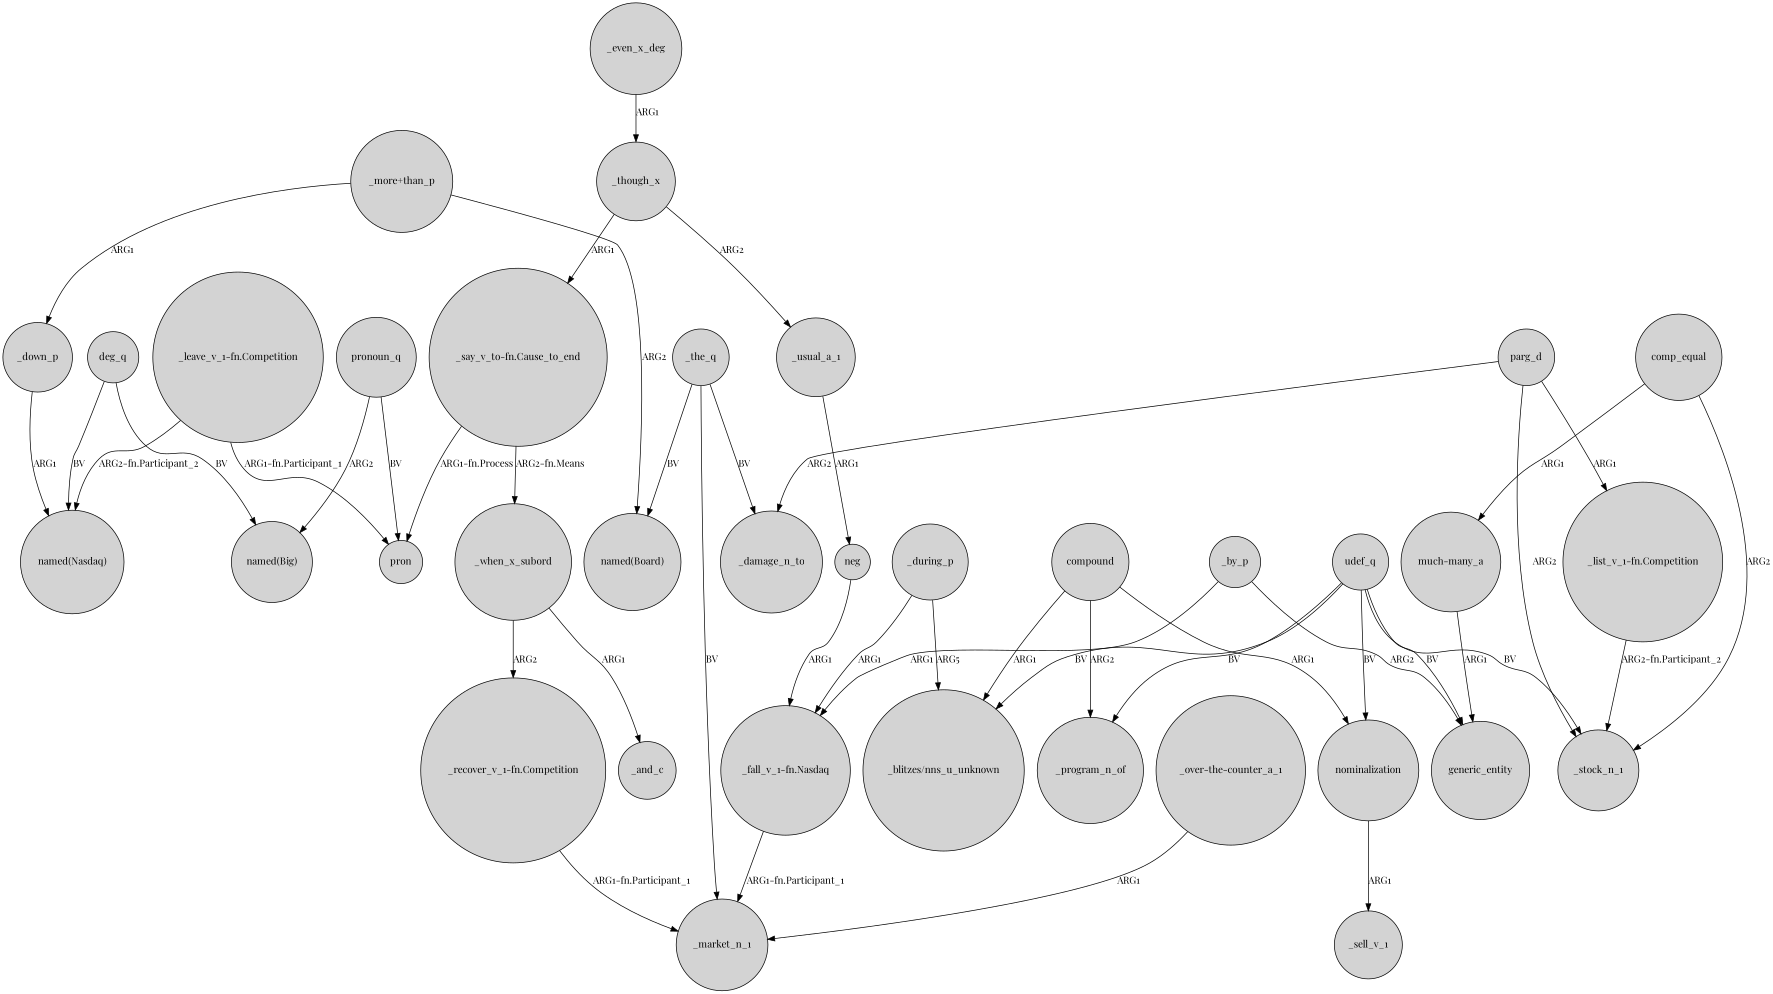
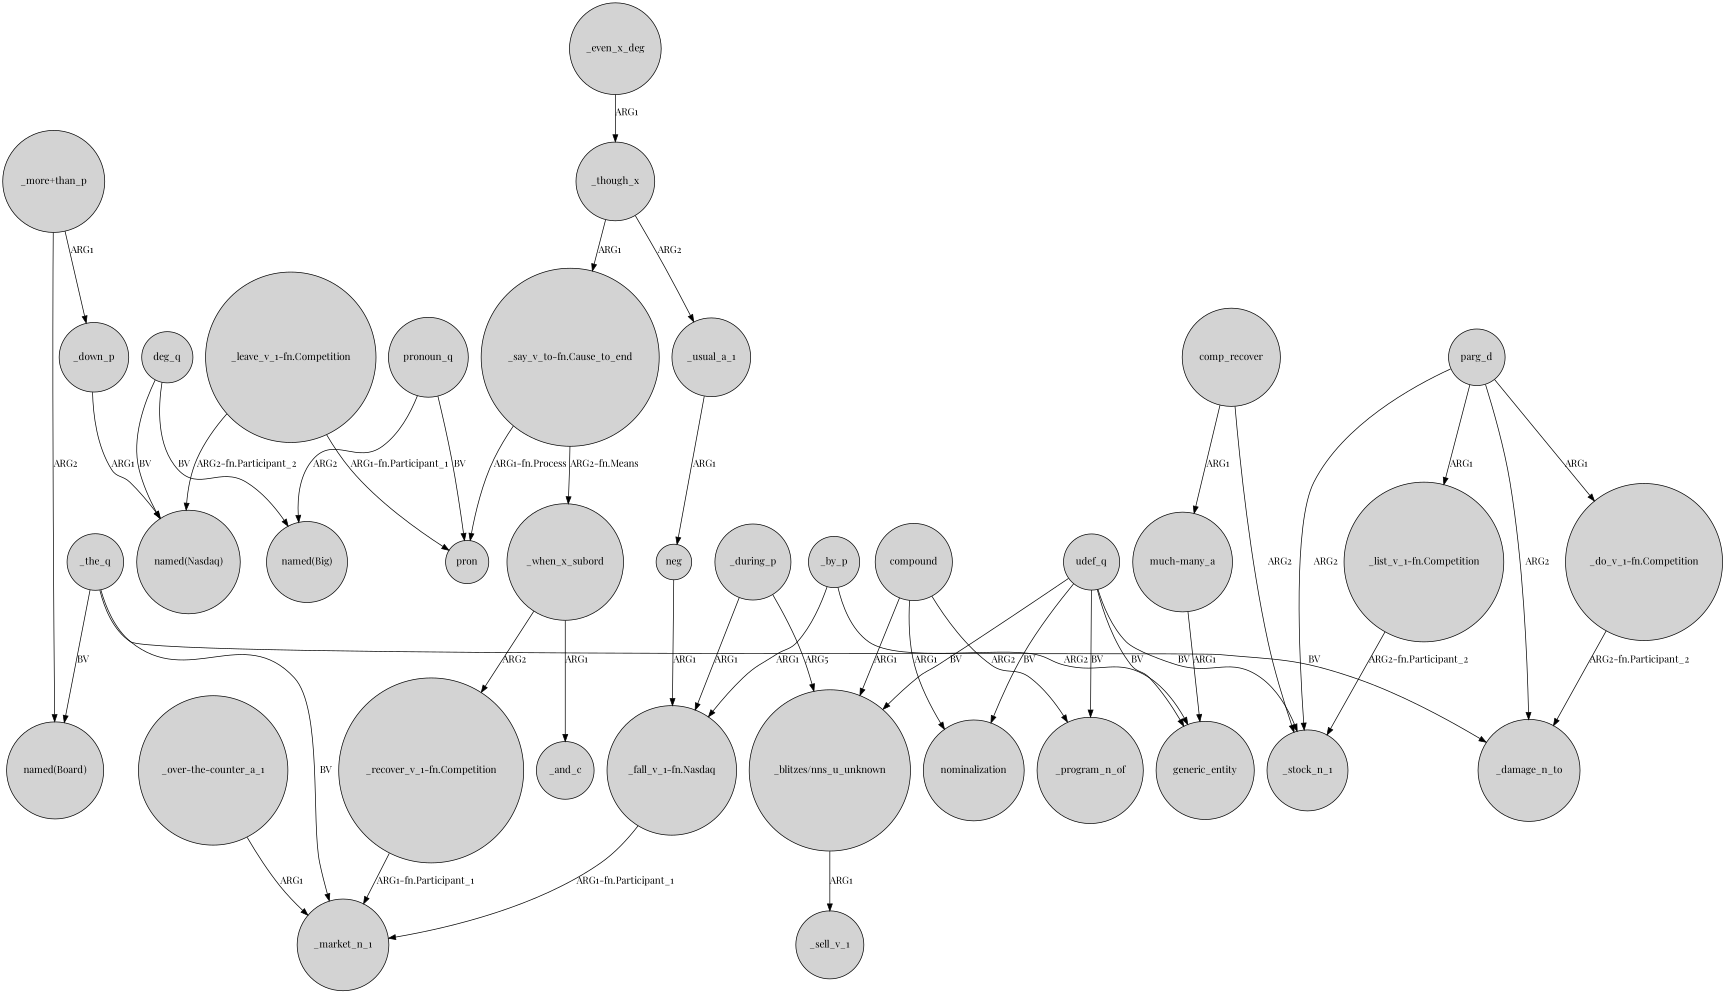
(1679, 357) -> (1231, 357)
none -> (1644, 562)
(1368, 862) -> (830, 878)
